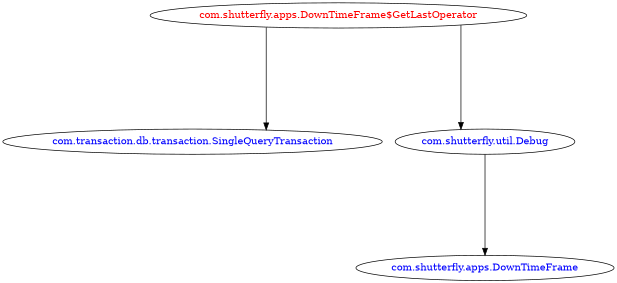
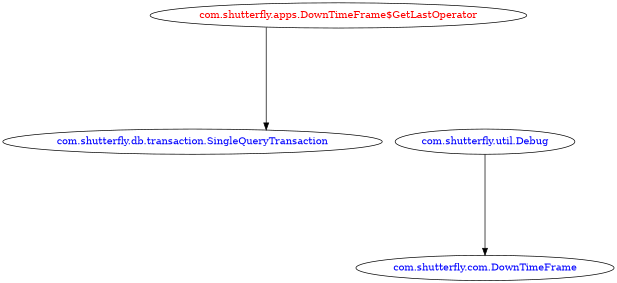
(461, 74) -> none
(193, 142) -> (193, 142)
(485, 268) -> (485, 268)
